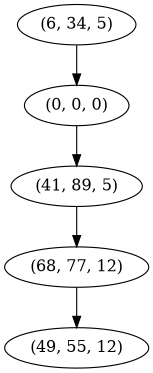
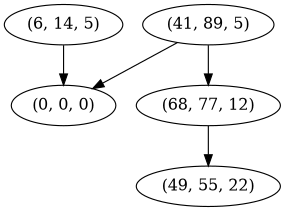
(77, 25) -> (64, 25)
(77, 140) -> (140, 63)
(77, 348) -> (208, 186)
